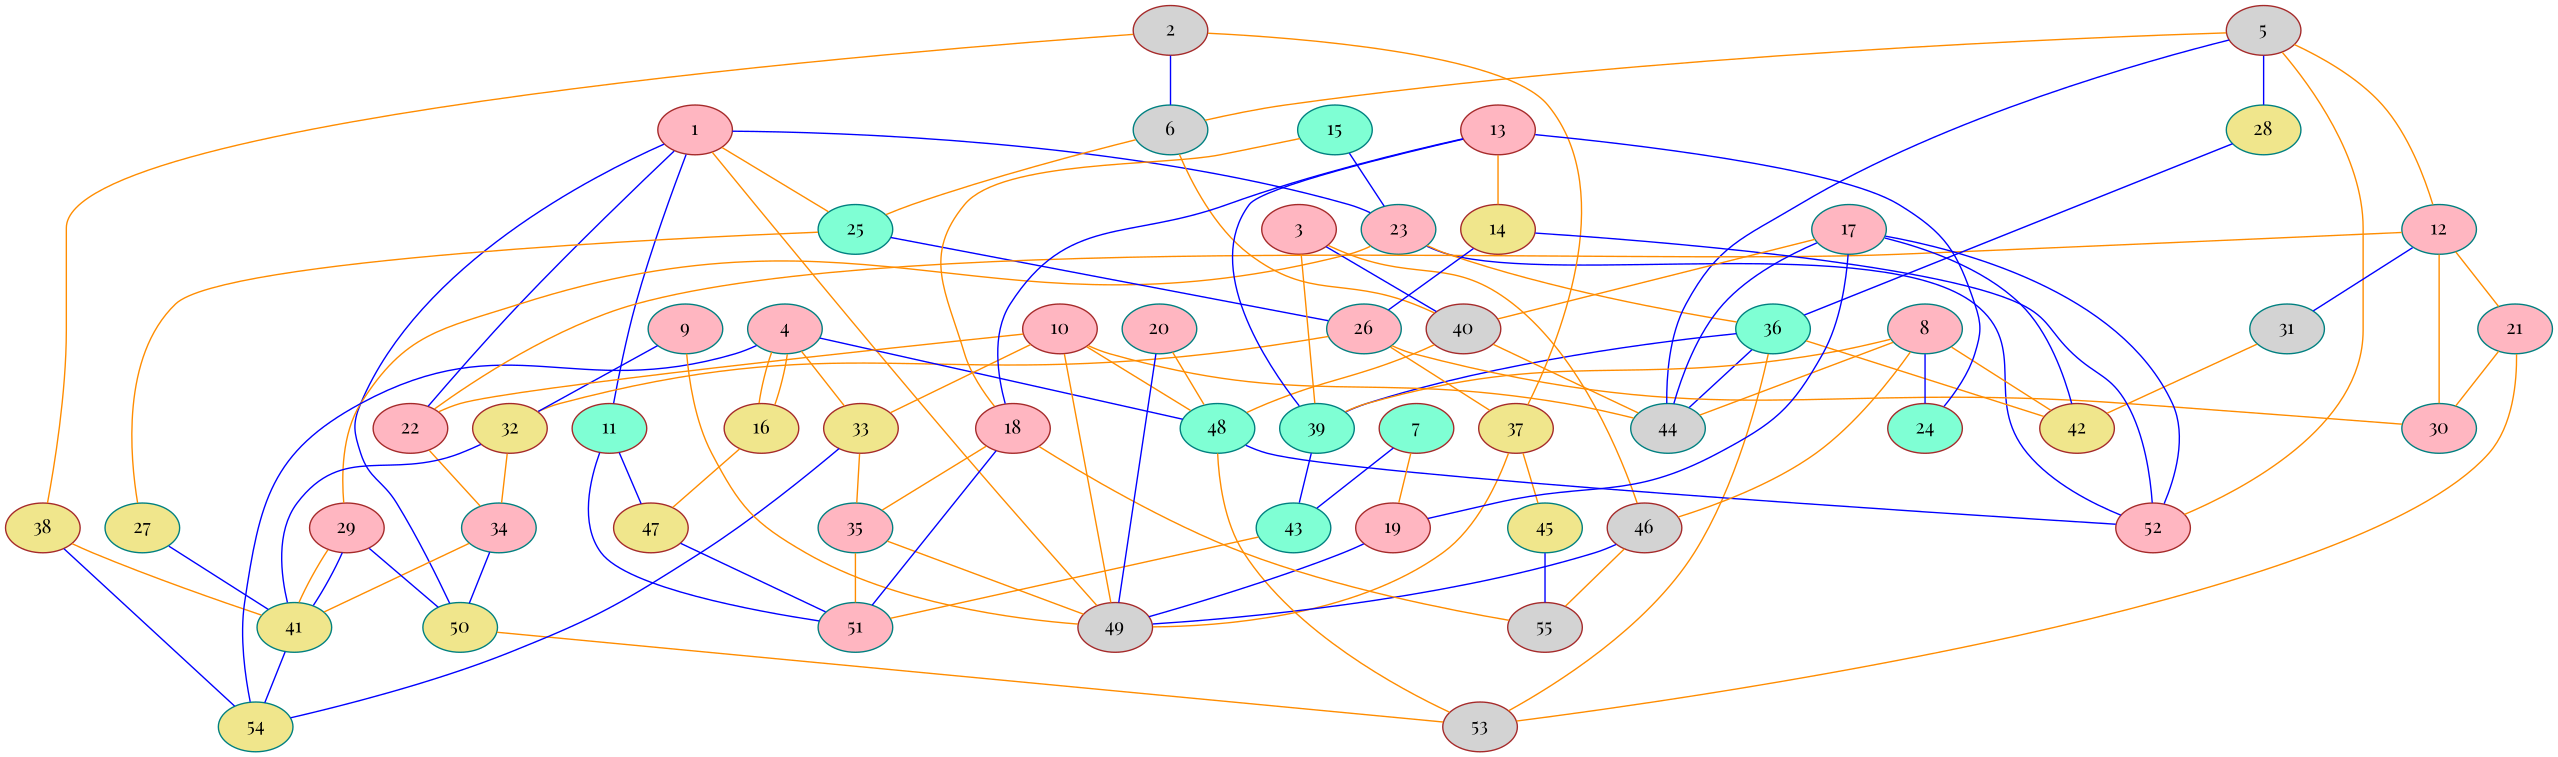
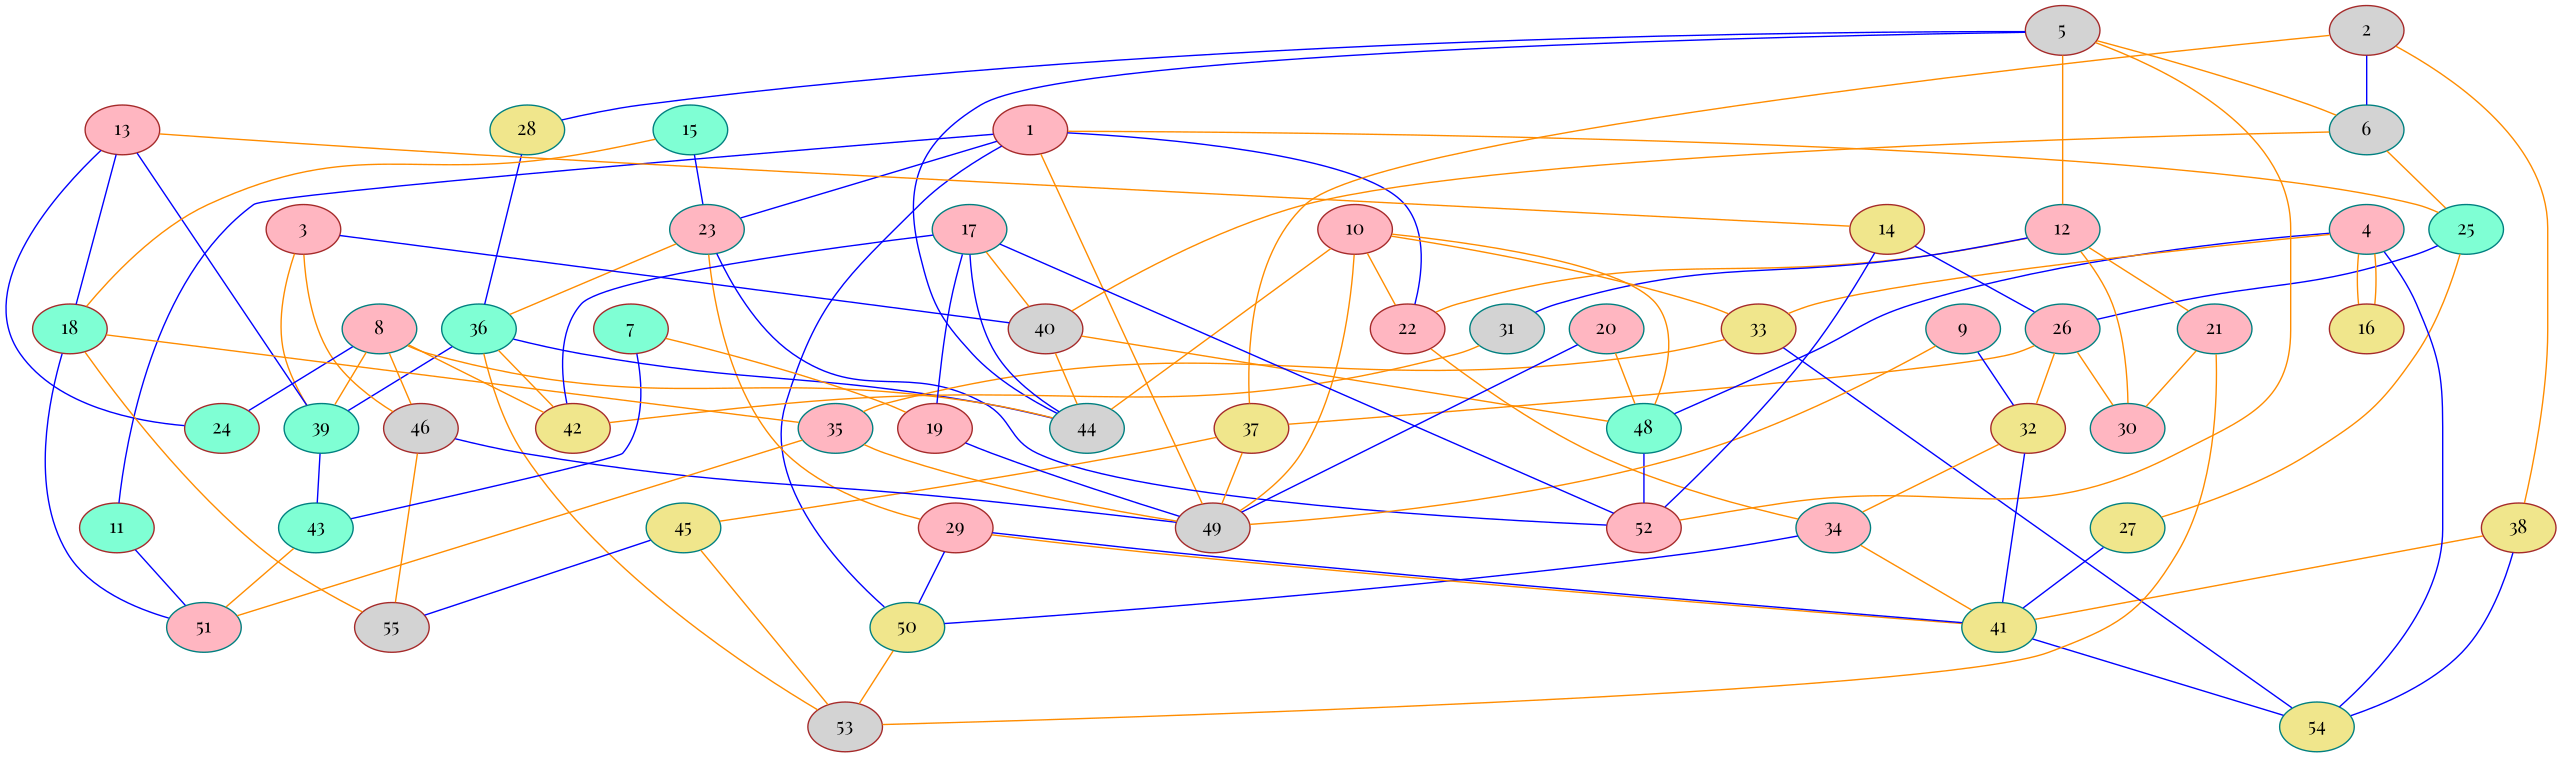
(1013, 428) -> (70, 329)
(651, 528) -> none
(1283, 600) -> (764, 627)
